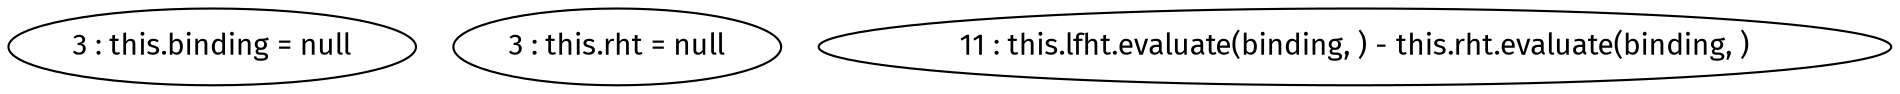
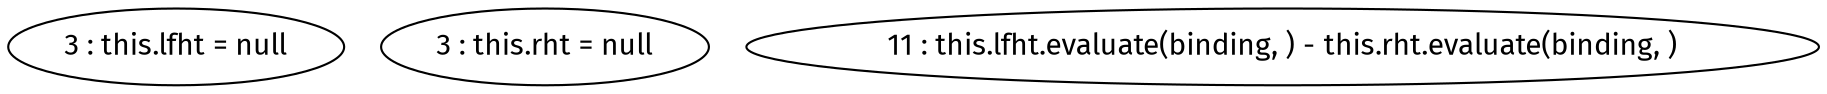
(212, 47) -> (176, 47)
